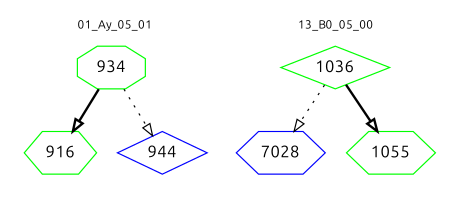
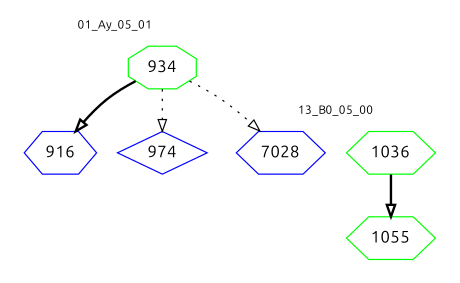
(335, 68) -> (391, 153)
(313, 103) -> (209, 92)
(60, 153) -> (60, 153)
(162, 153) -> (162, 153)
